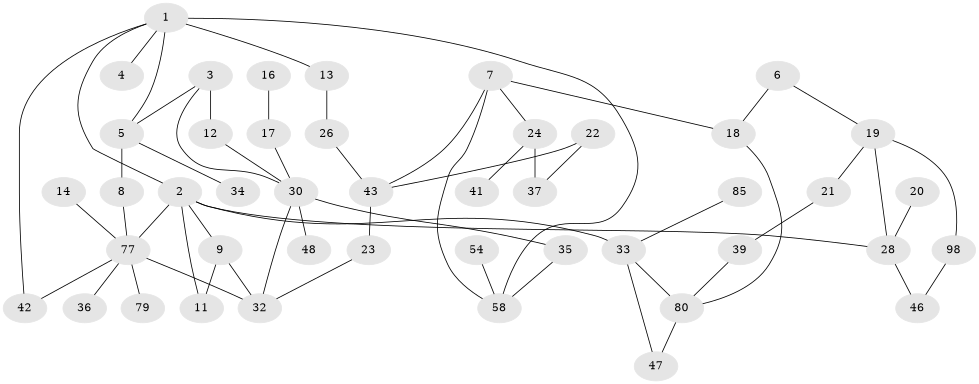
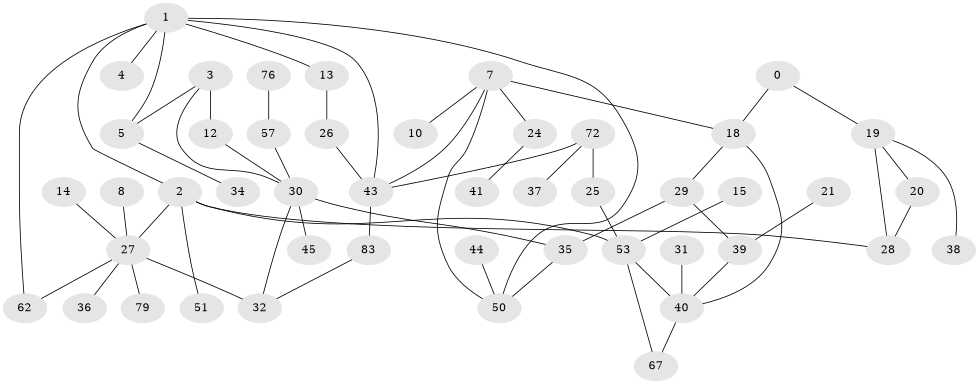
none -> (333, 48)
(269, 76) -> (269, 76)
(778, 76) -> (778, 76)
(269, 134) -> (269, 134)
none -> (416, 134)
(593, 134) -> (593, 134)
(122, 157) -> none
(535, 163) -> none
(851, 163) -> (895, 163)
none -> (593, 192)
none -> (682, 192)
(740, 192) -> (740, 192)
(128, 250) -> (128, 250)
(220, 250) -> none
(309, 250) -> (309, 250)
(369, 250) -> (369, 250)
(477, 250) -> (477, 250)
(624, 250) -> (624, 250)
none -> (682, 250)
(954, 250) -> (954, 250)
(25, 308) -> (25, 308)
(202, 308) -> (202, 308)
(499, 308) -> (499, 308)
(682, 308) -> (682, 308)
(917, 308) -> none
(656, 366) -> (656, 366)
